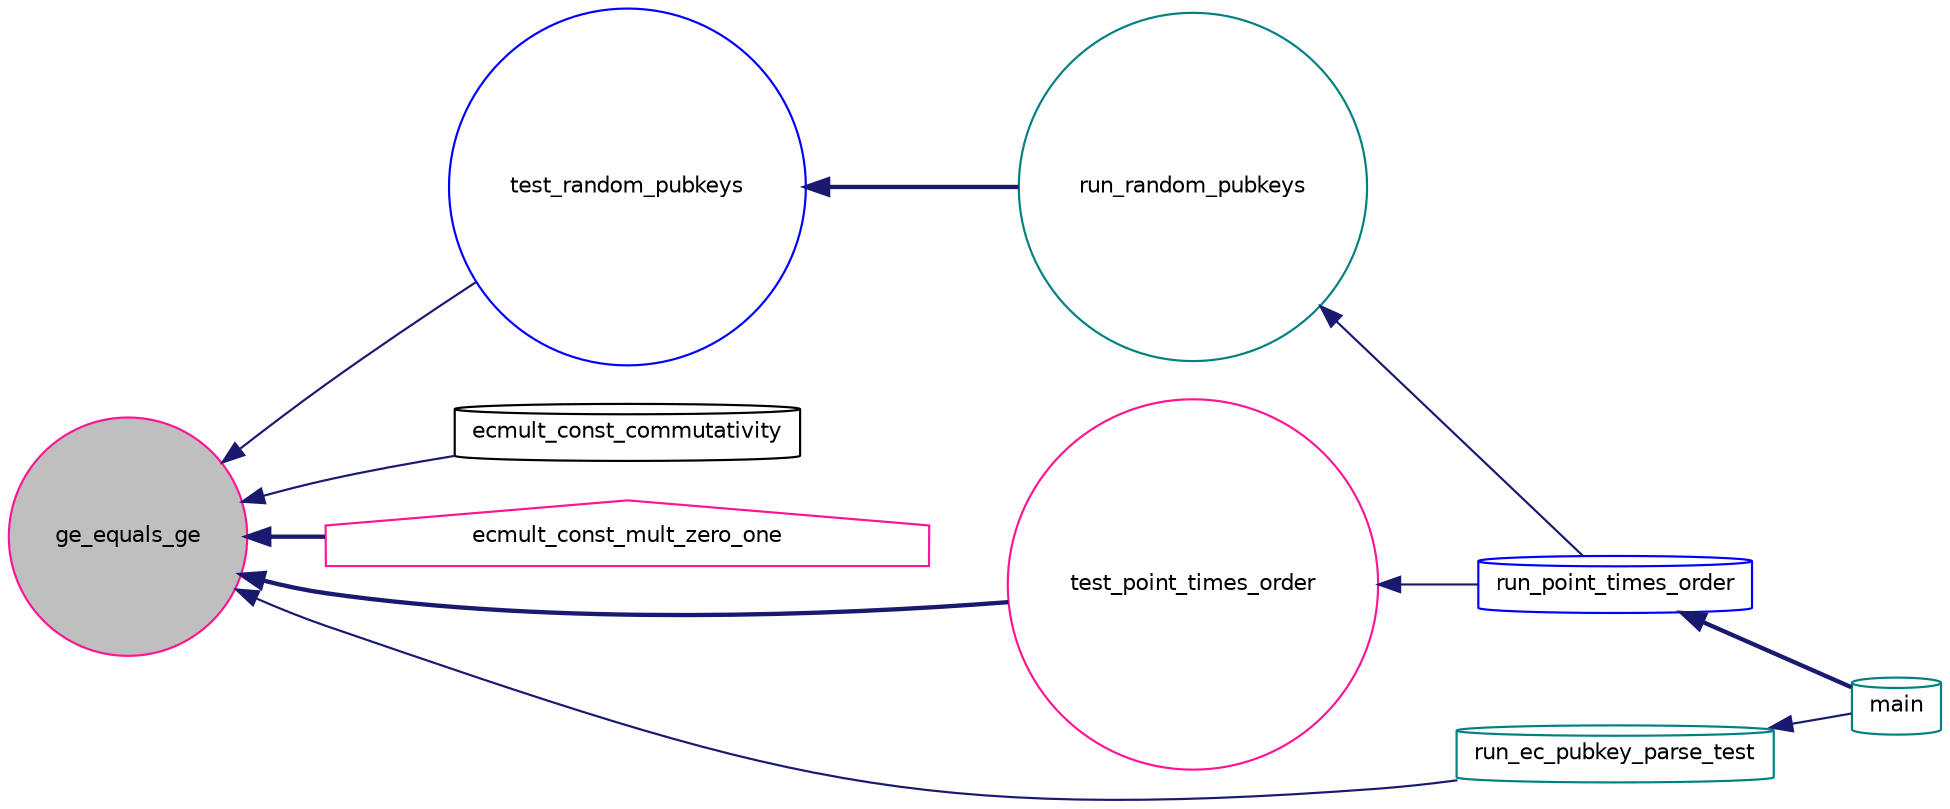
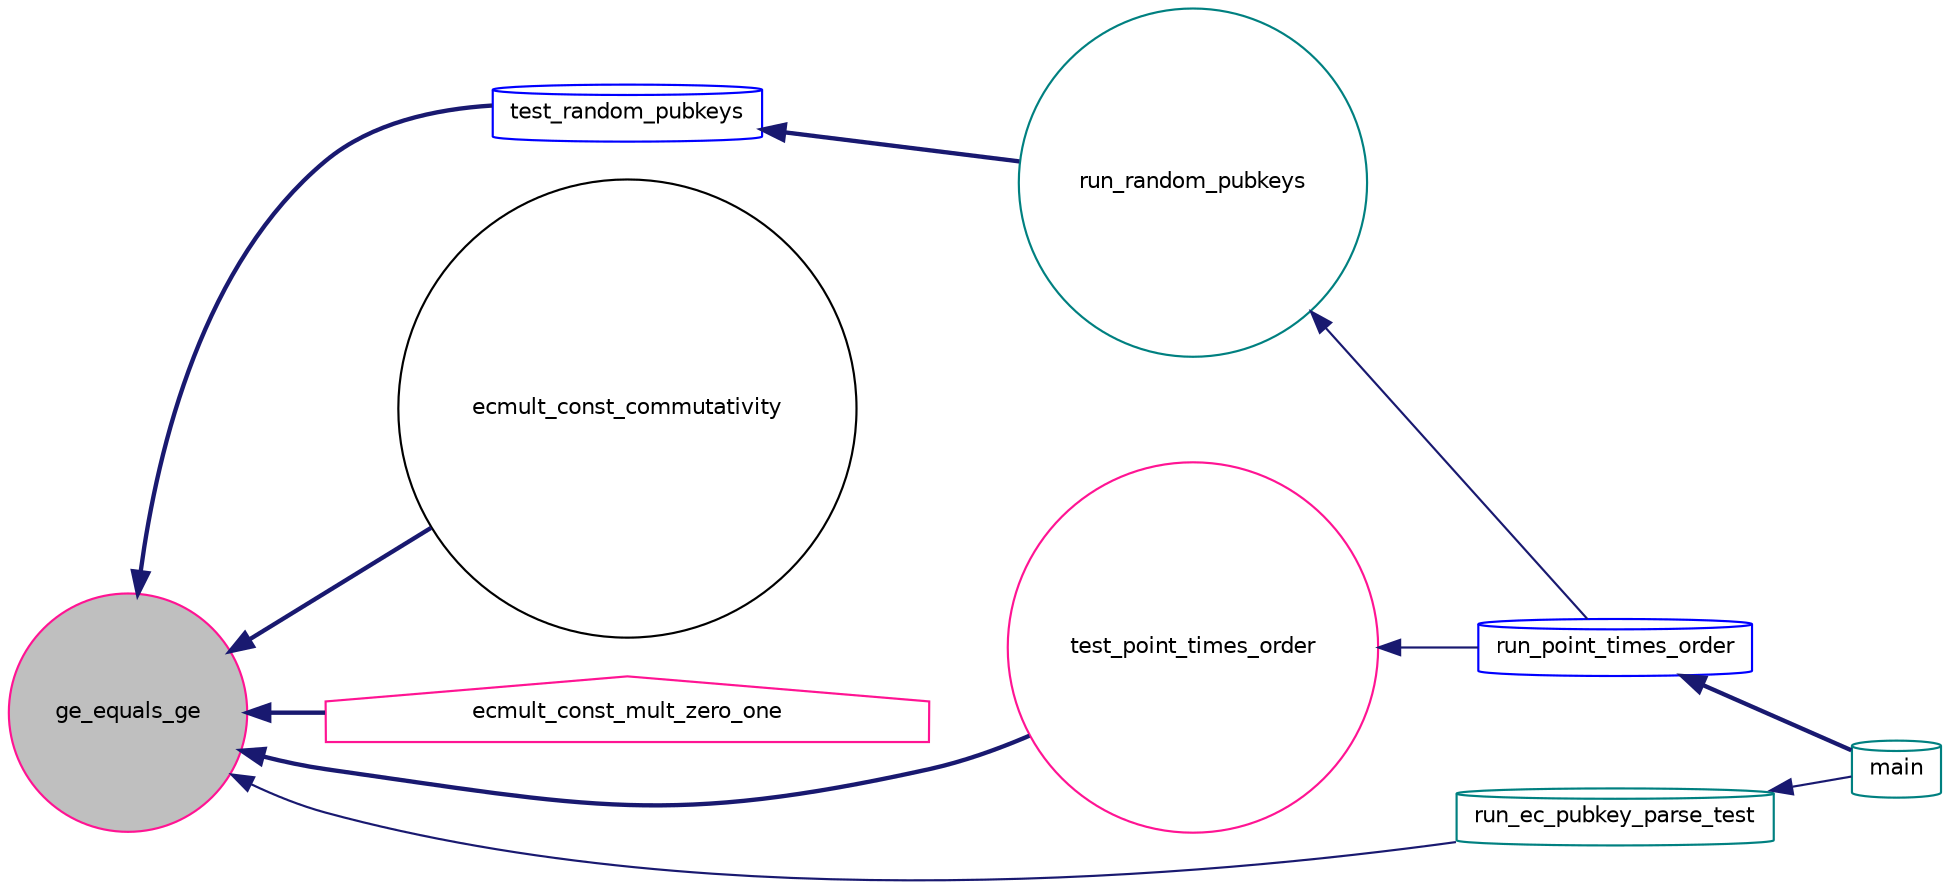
(627, 187) -> (627, 113)
(356, 363) -> (237, 269)
(627, 432) -> (627, 409)
(358, 473) -> (340, 584)
